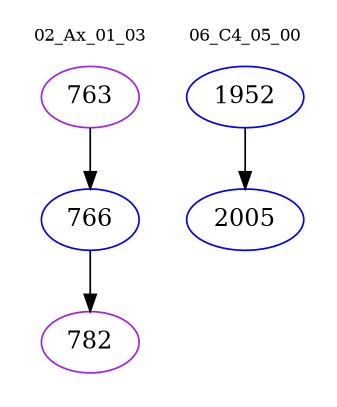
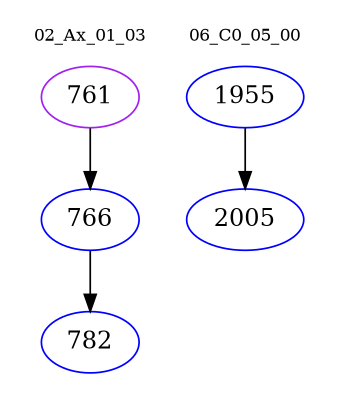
(245, 37) -> (245, 37)
(90, 97) -> (90, 97)
(245, 97) -> (245, 97)
(90, 342) -> (90, 342)
